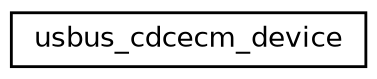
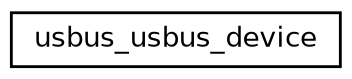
(189, 40) -> (176, 40)
